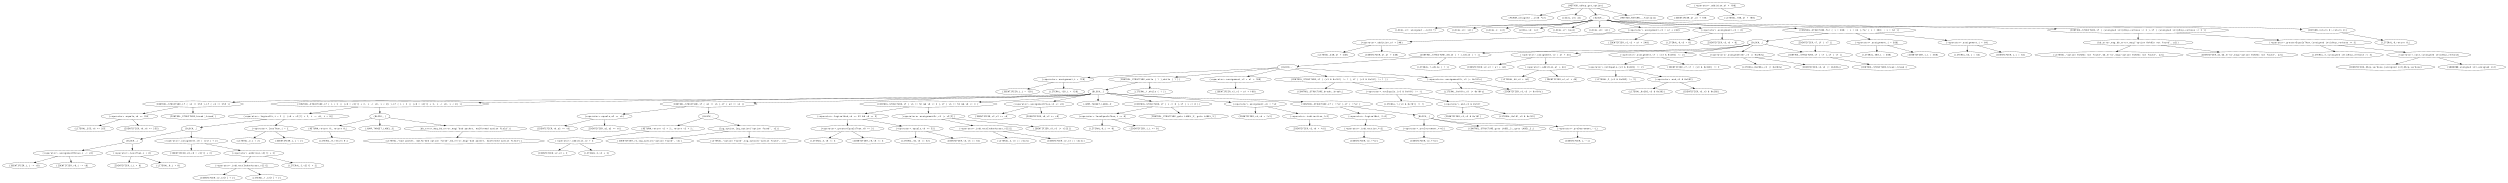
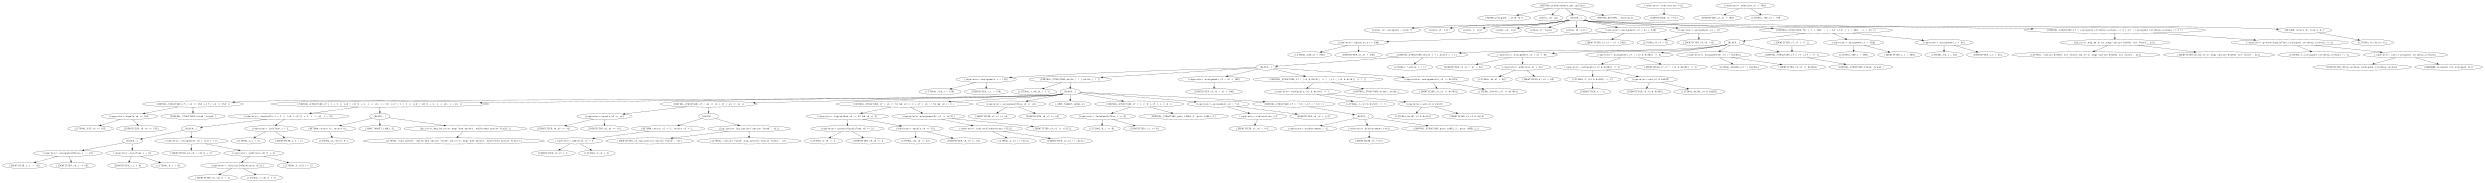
(1586, 6) -> (1563, 6)
(1368, 116) -> none
(1578, 134) -> (1593, 85)
